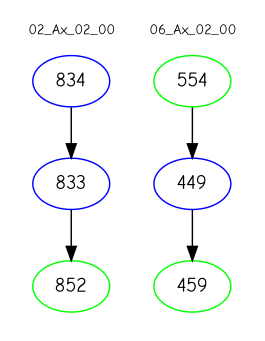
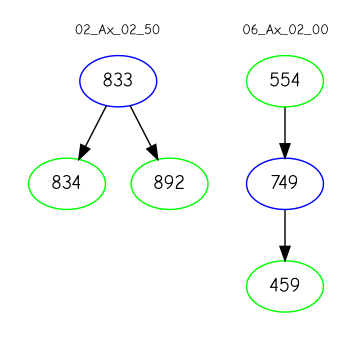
(72, 31) -> (118, 31)
(71, 81) -> (67, 184)
(71, 126) -> (96, 126)
(192, 184) -> (285, 184)
(71, 286) -> (170, 184)
